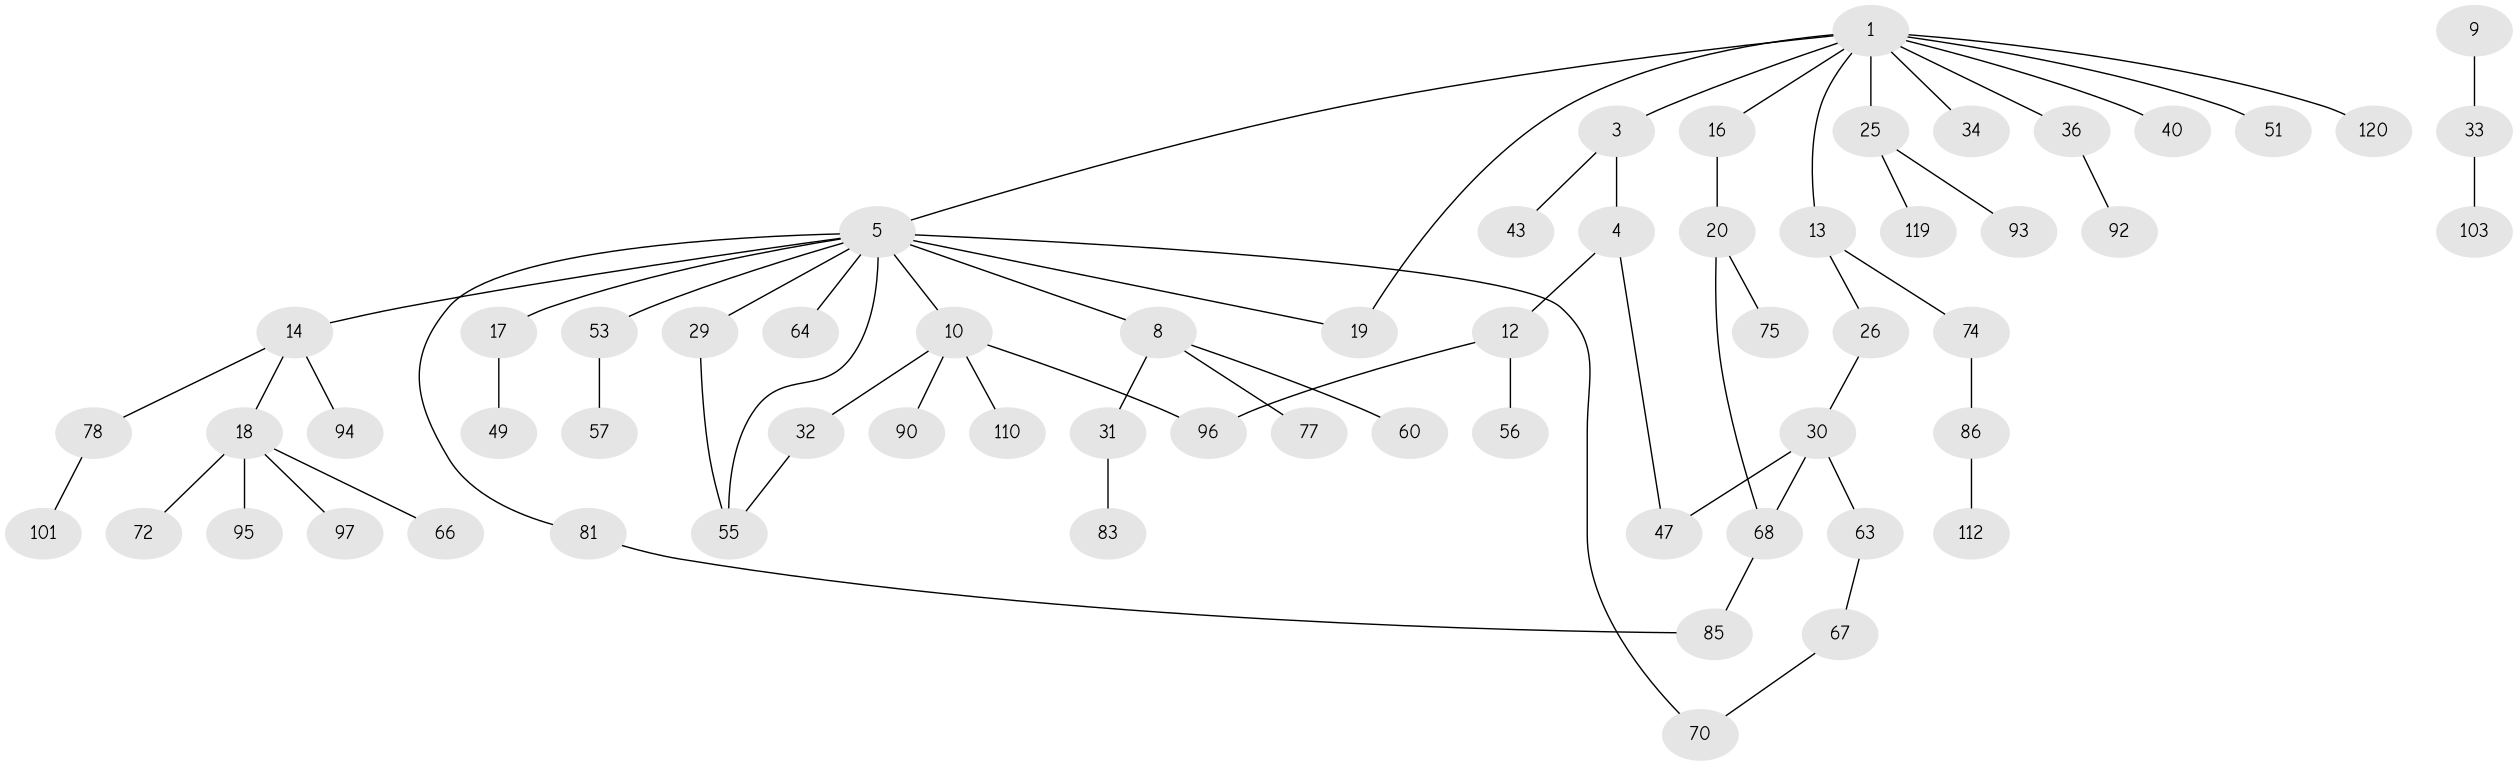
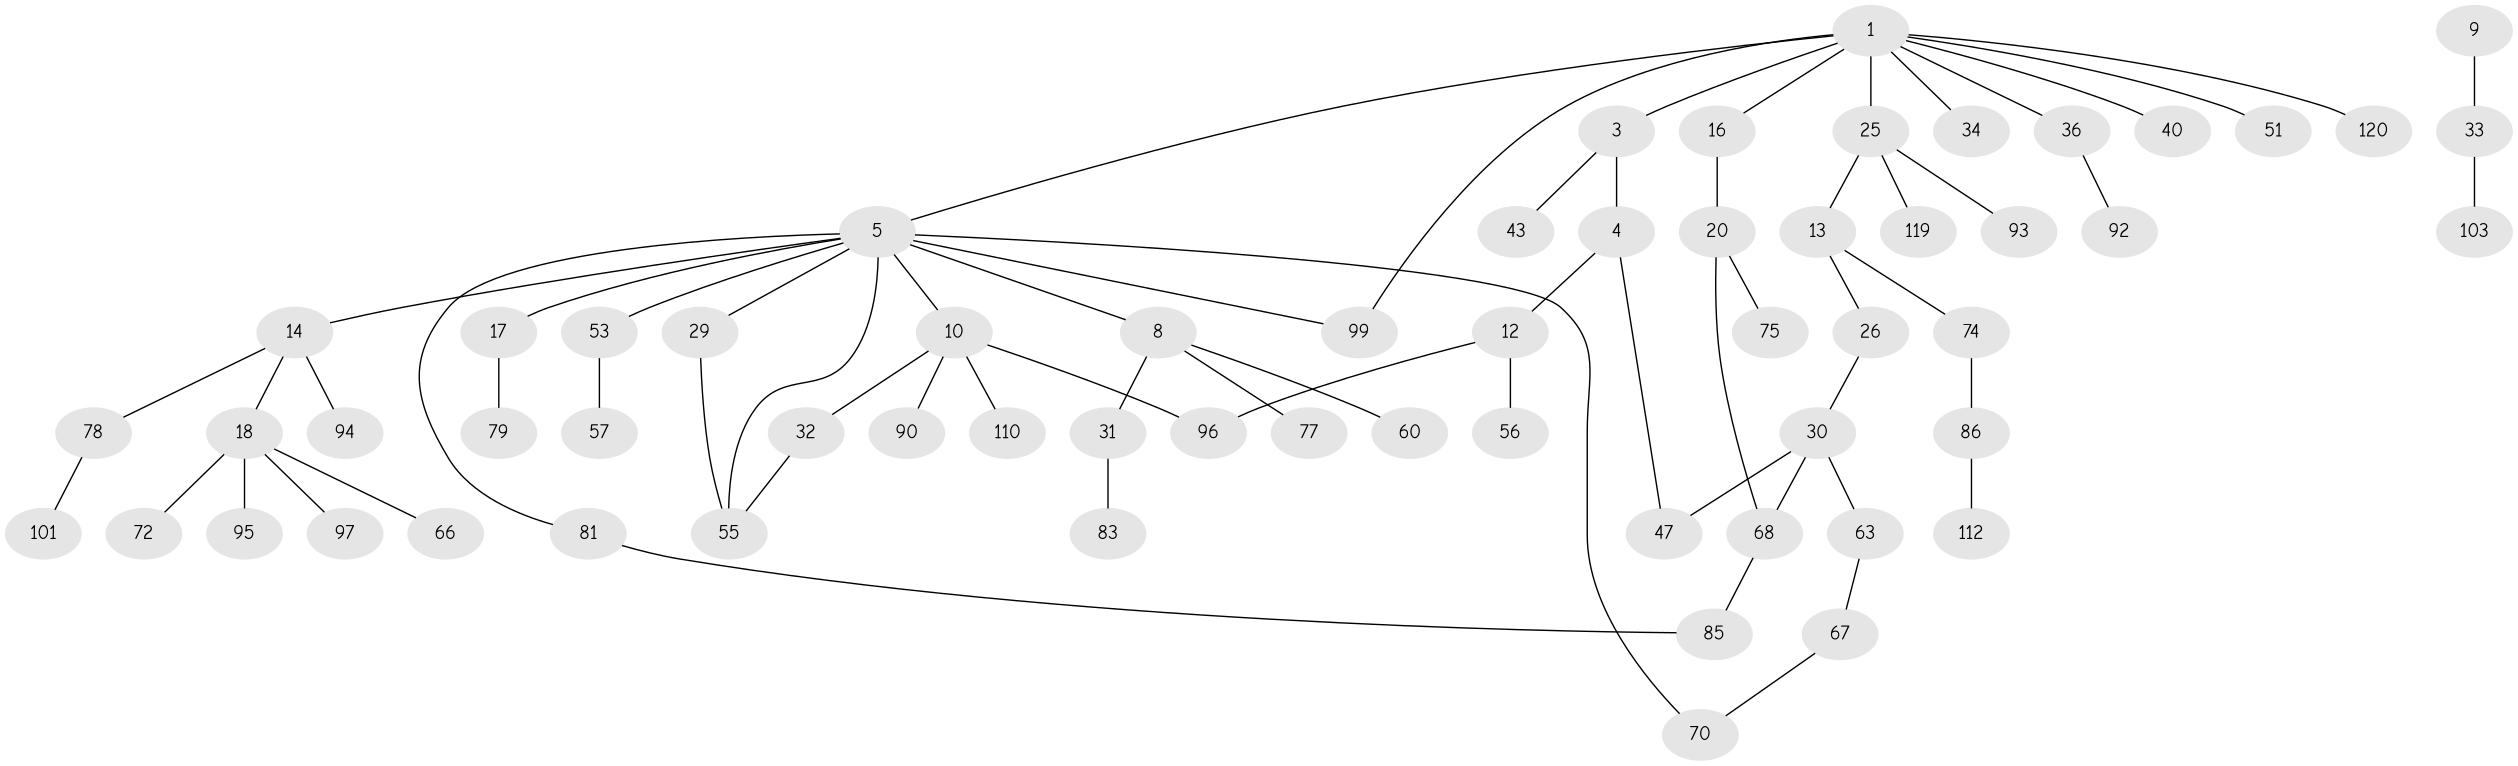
(1816, 125) -> (1844, 182)
(801, 333) -> none
(1359, 333) -> (1359, 333)
(499, 433) -> (499, 433)
